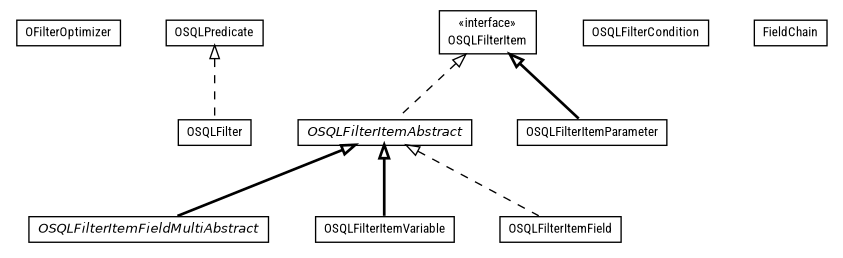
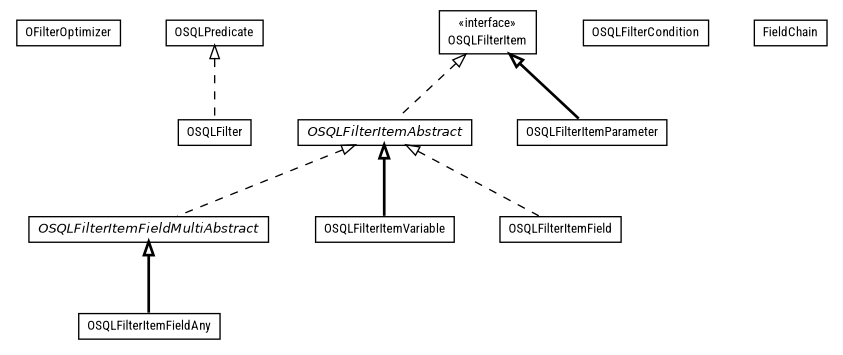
(260, 183) -> (260, 183)
none -> (149, 326)
